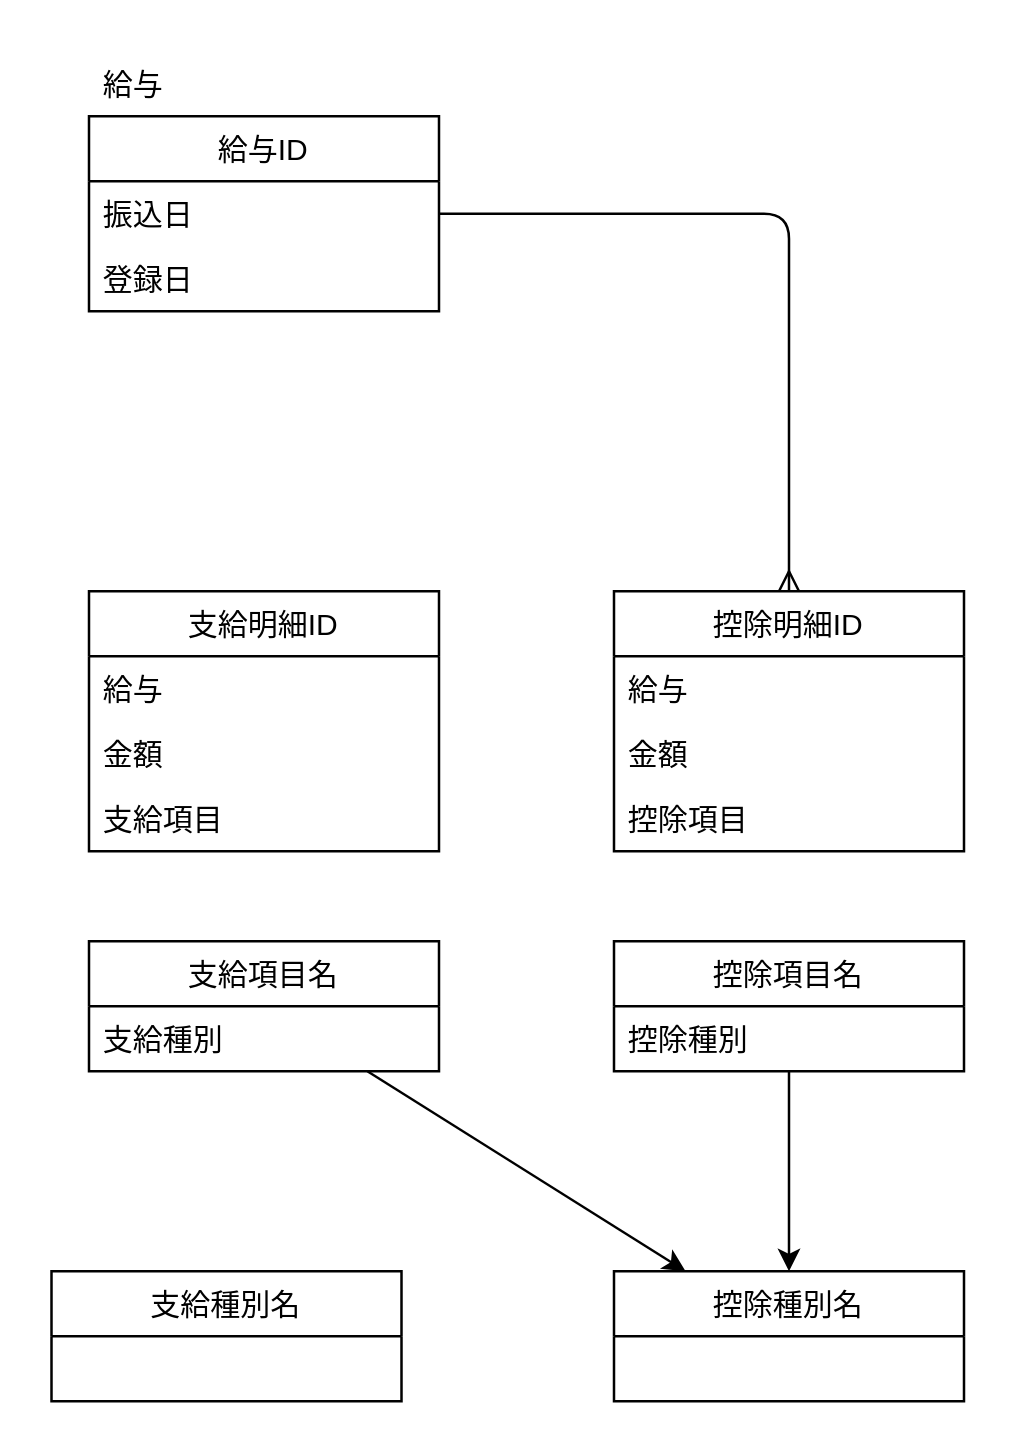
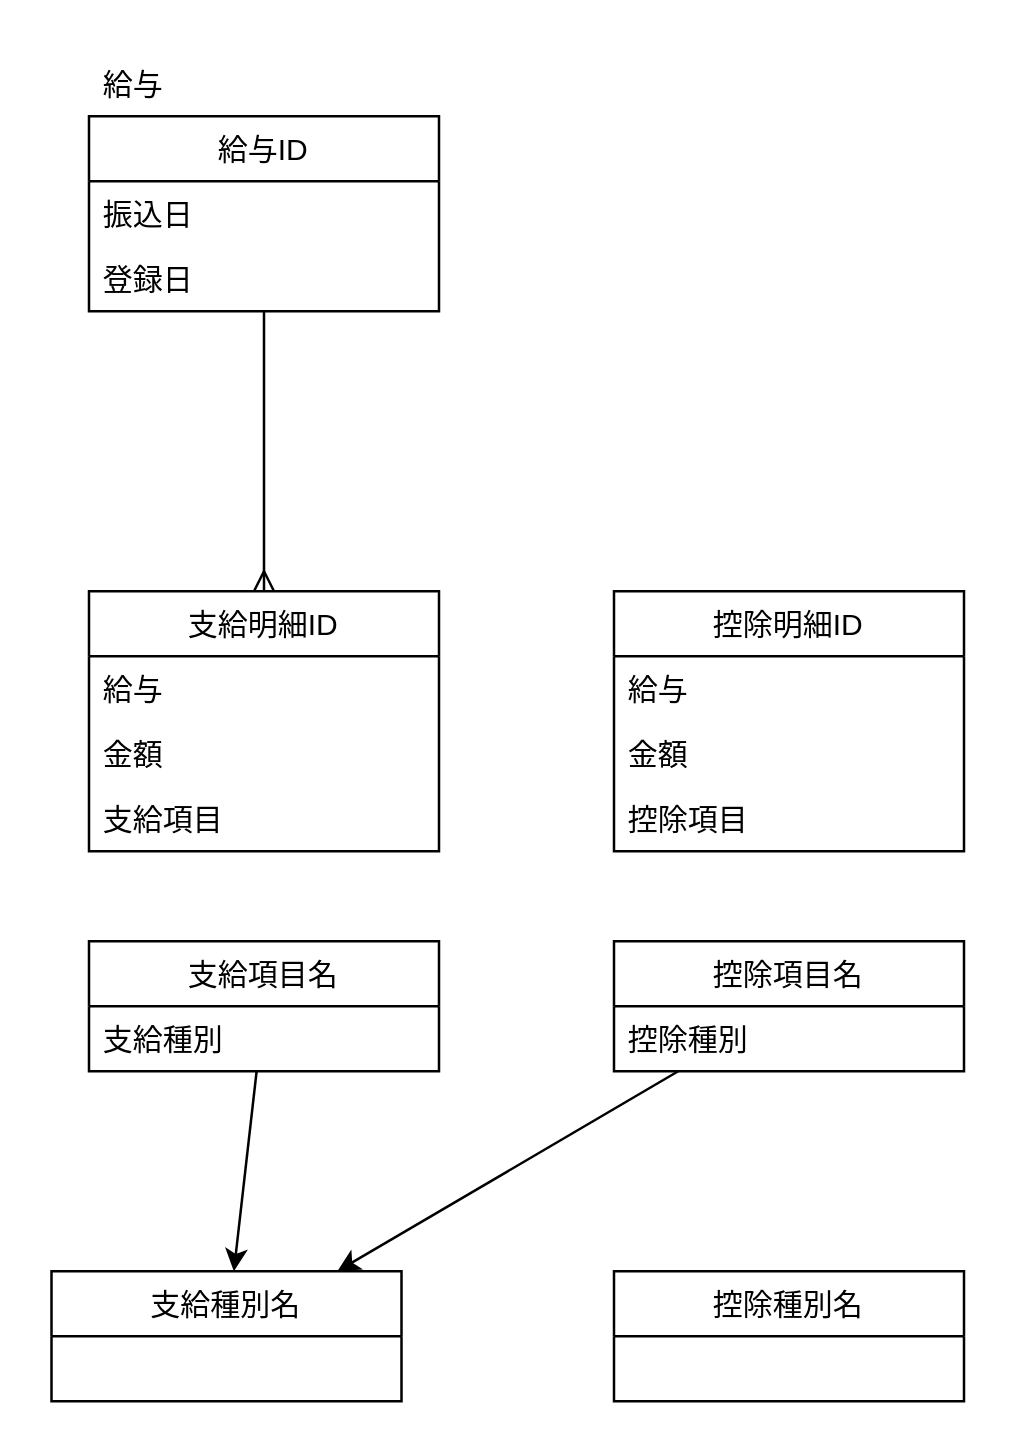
(789, 236) -> none
none -> (264, 453)
(789, 1165) -> (432, 1216)
(596, 1215) -> (246, 1166)
